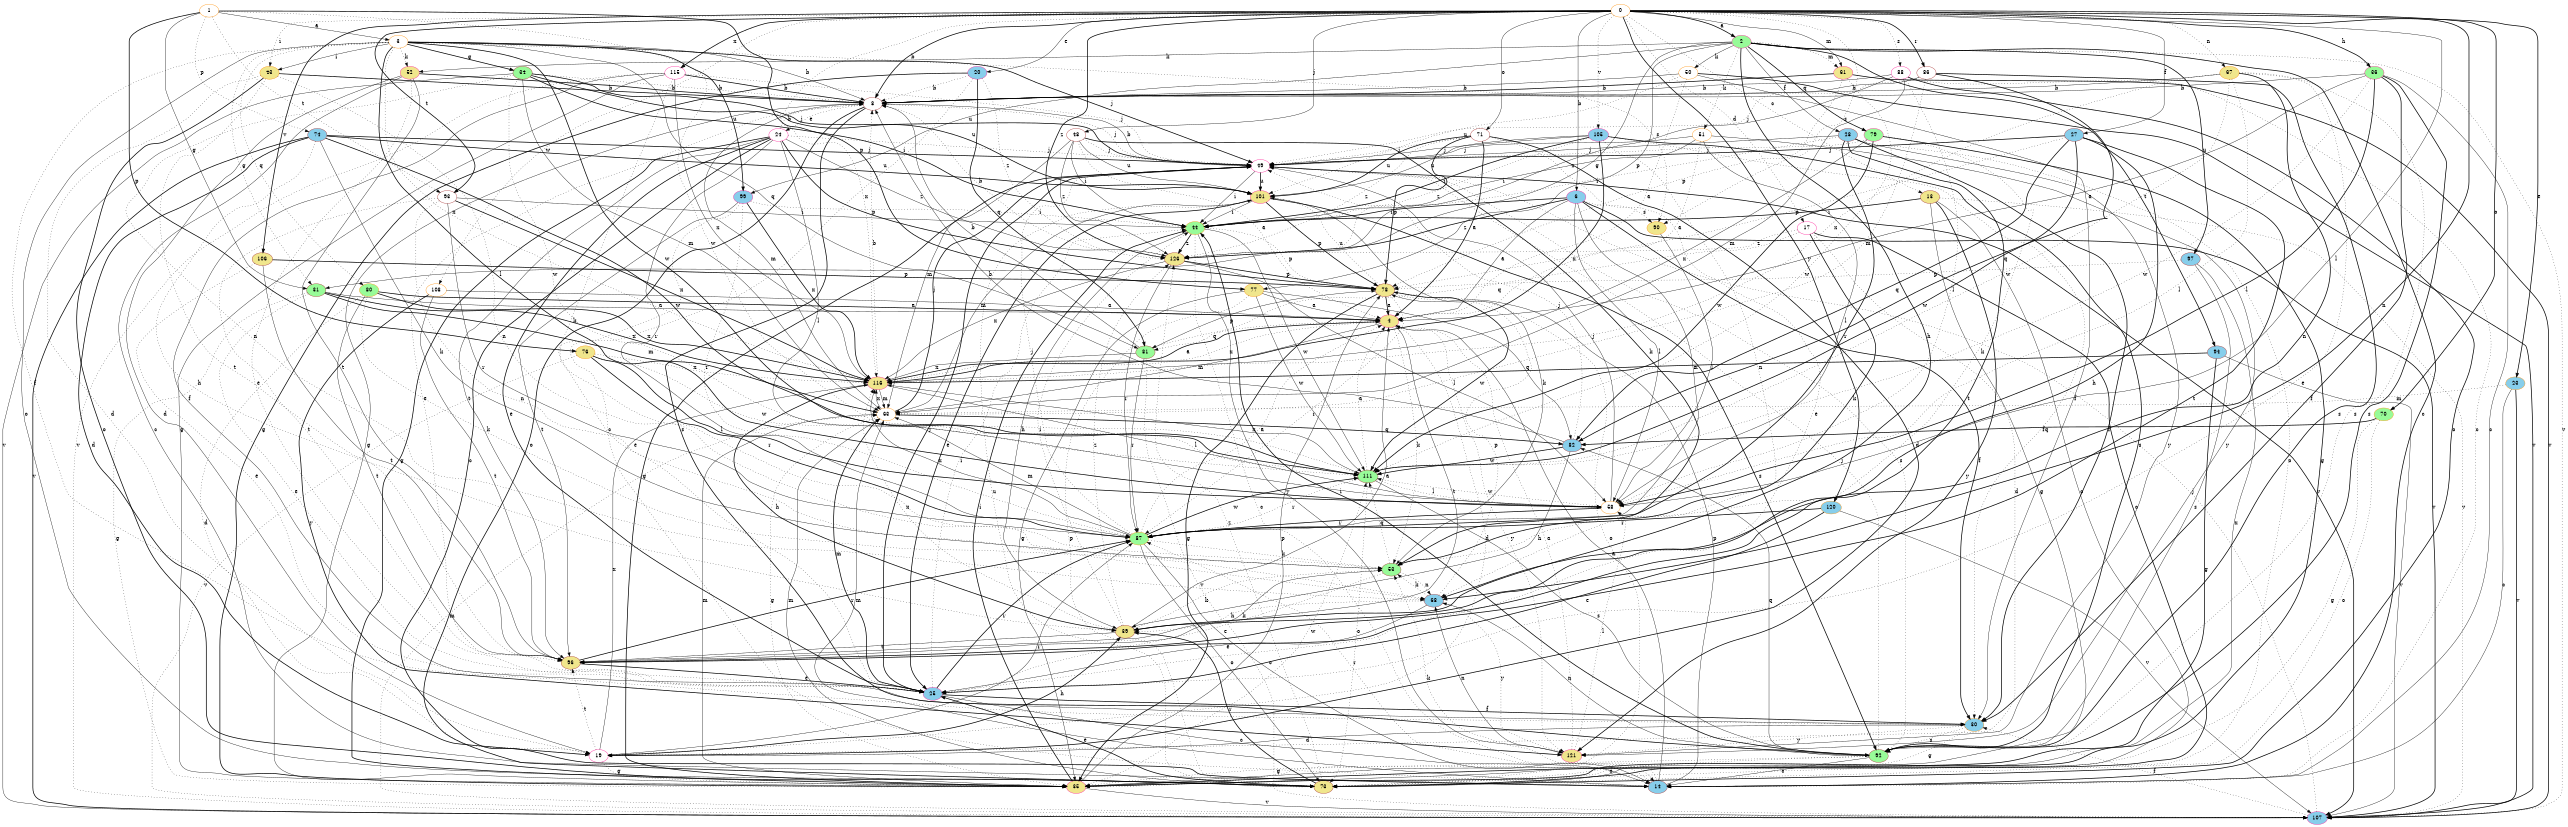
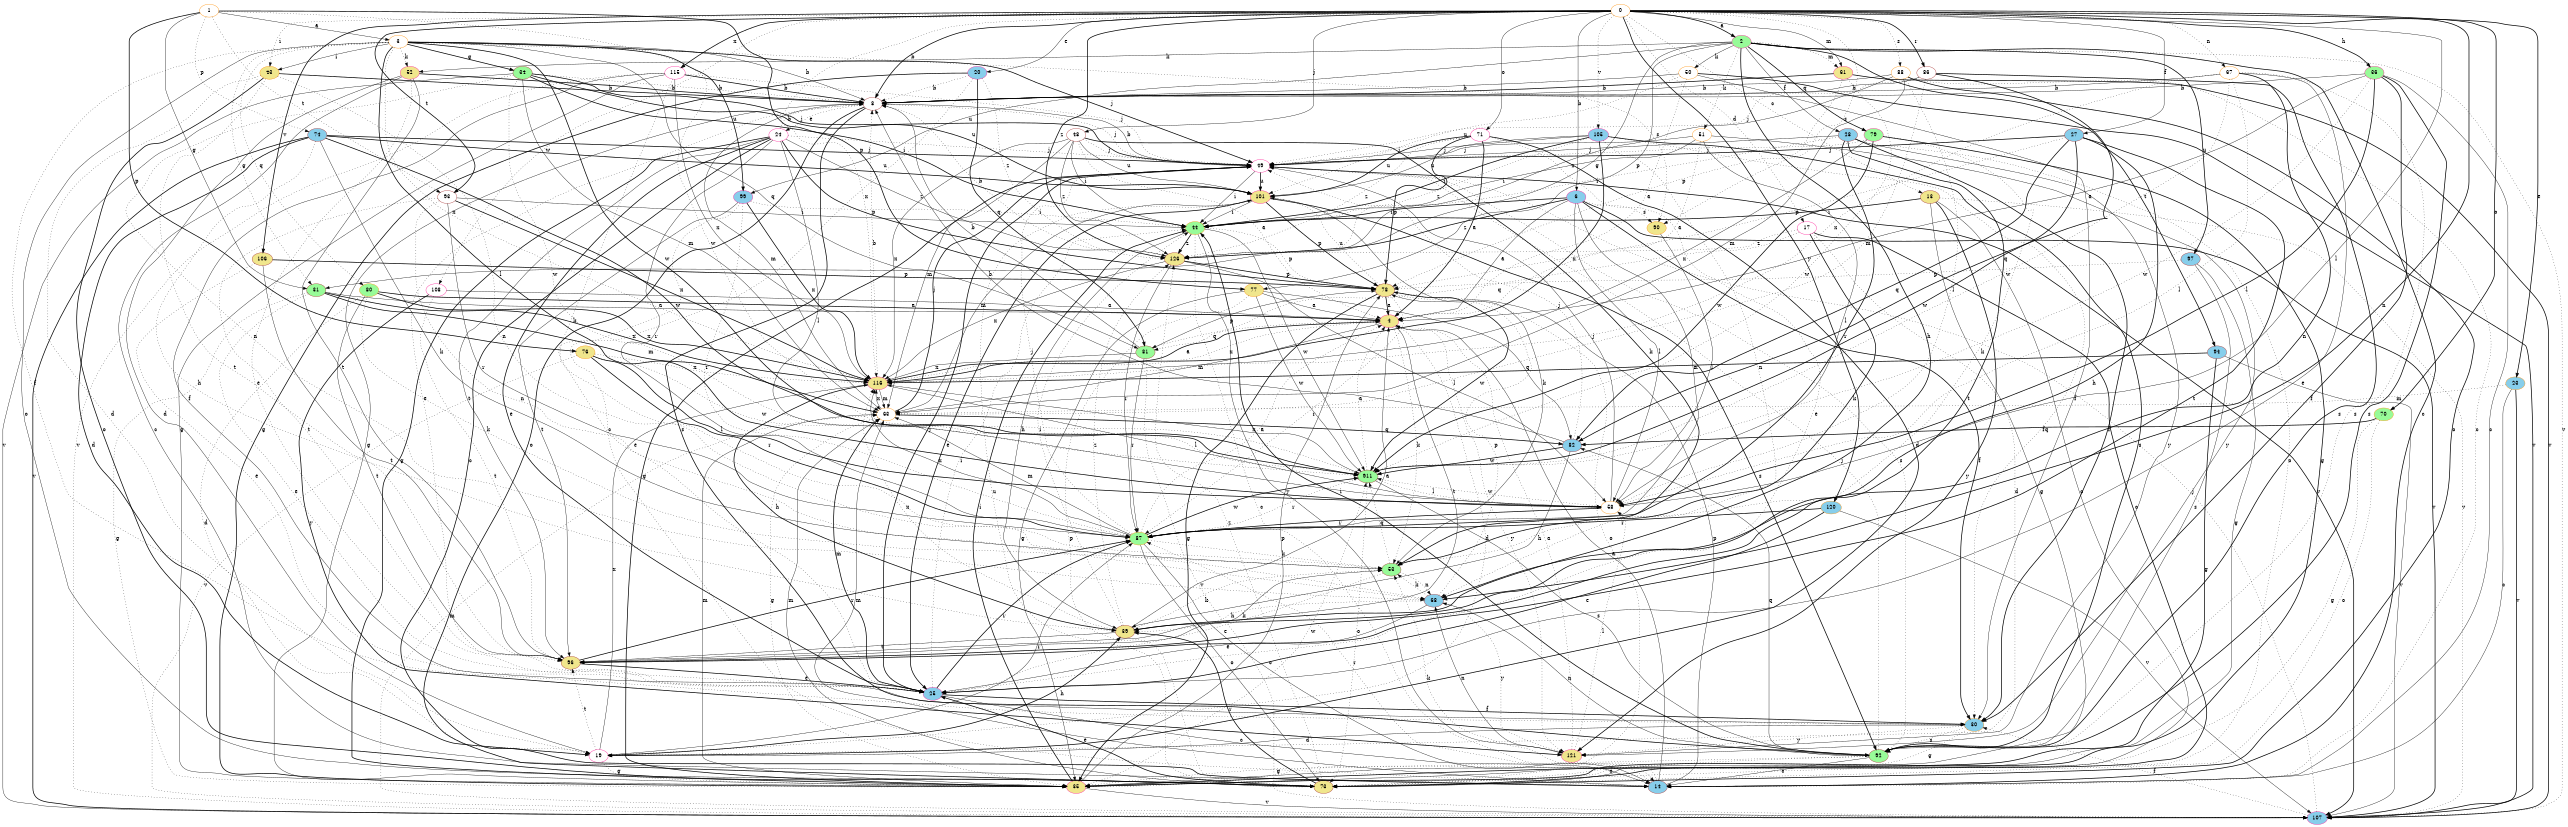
(1901, 73) -> (1901, 73)
(2229, 73) -> (2229, 73)
(1480, 135) -> (1480, 135)
none -> (906, 214)
(436, 290) -> (436, 290)
(1368, 476) -> (1368, 476)
(492, 478) -> (492, 478)
(2236, 523) -> (2236, 523)
(1837, 595) -> (1837, 595)
